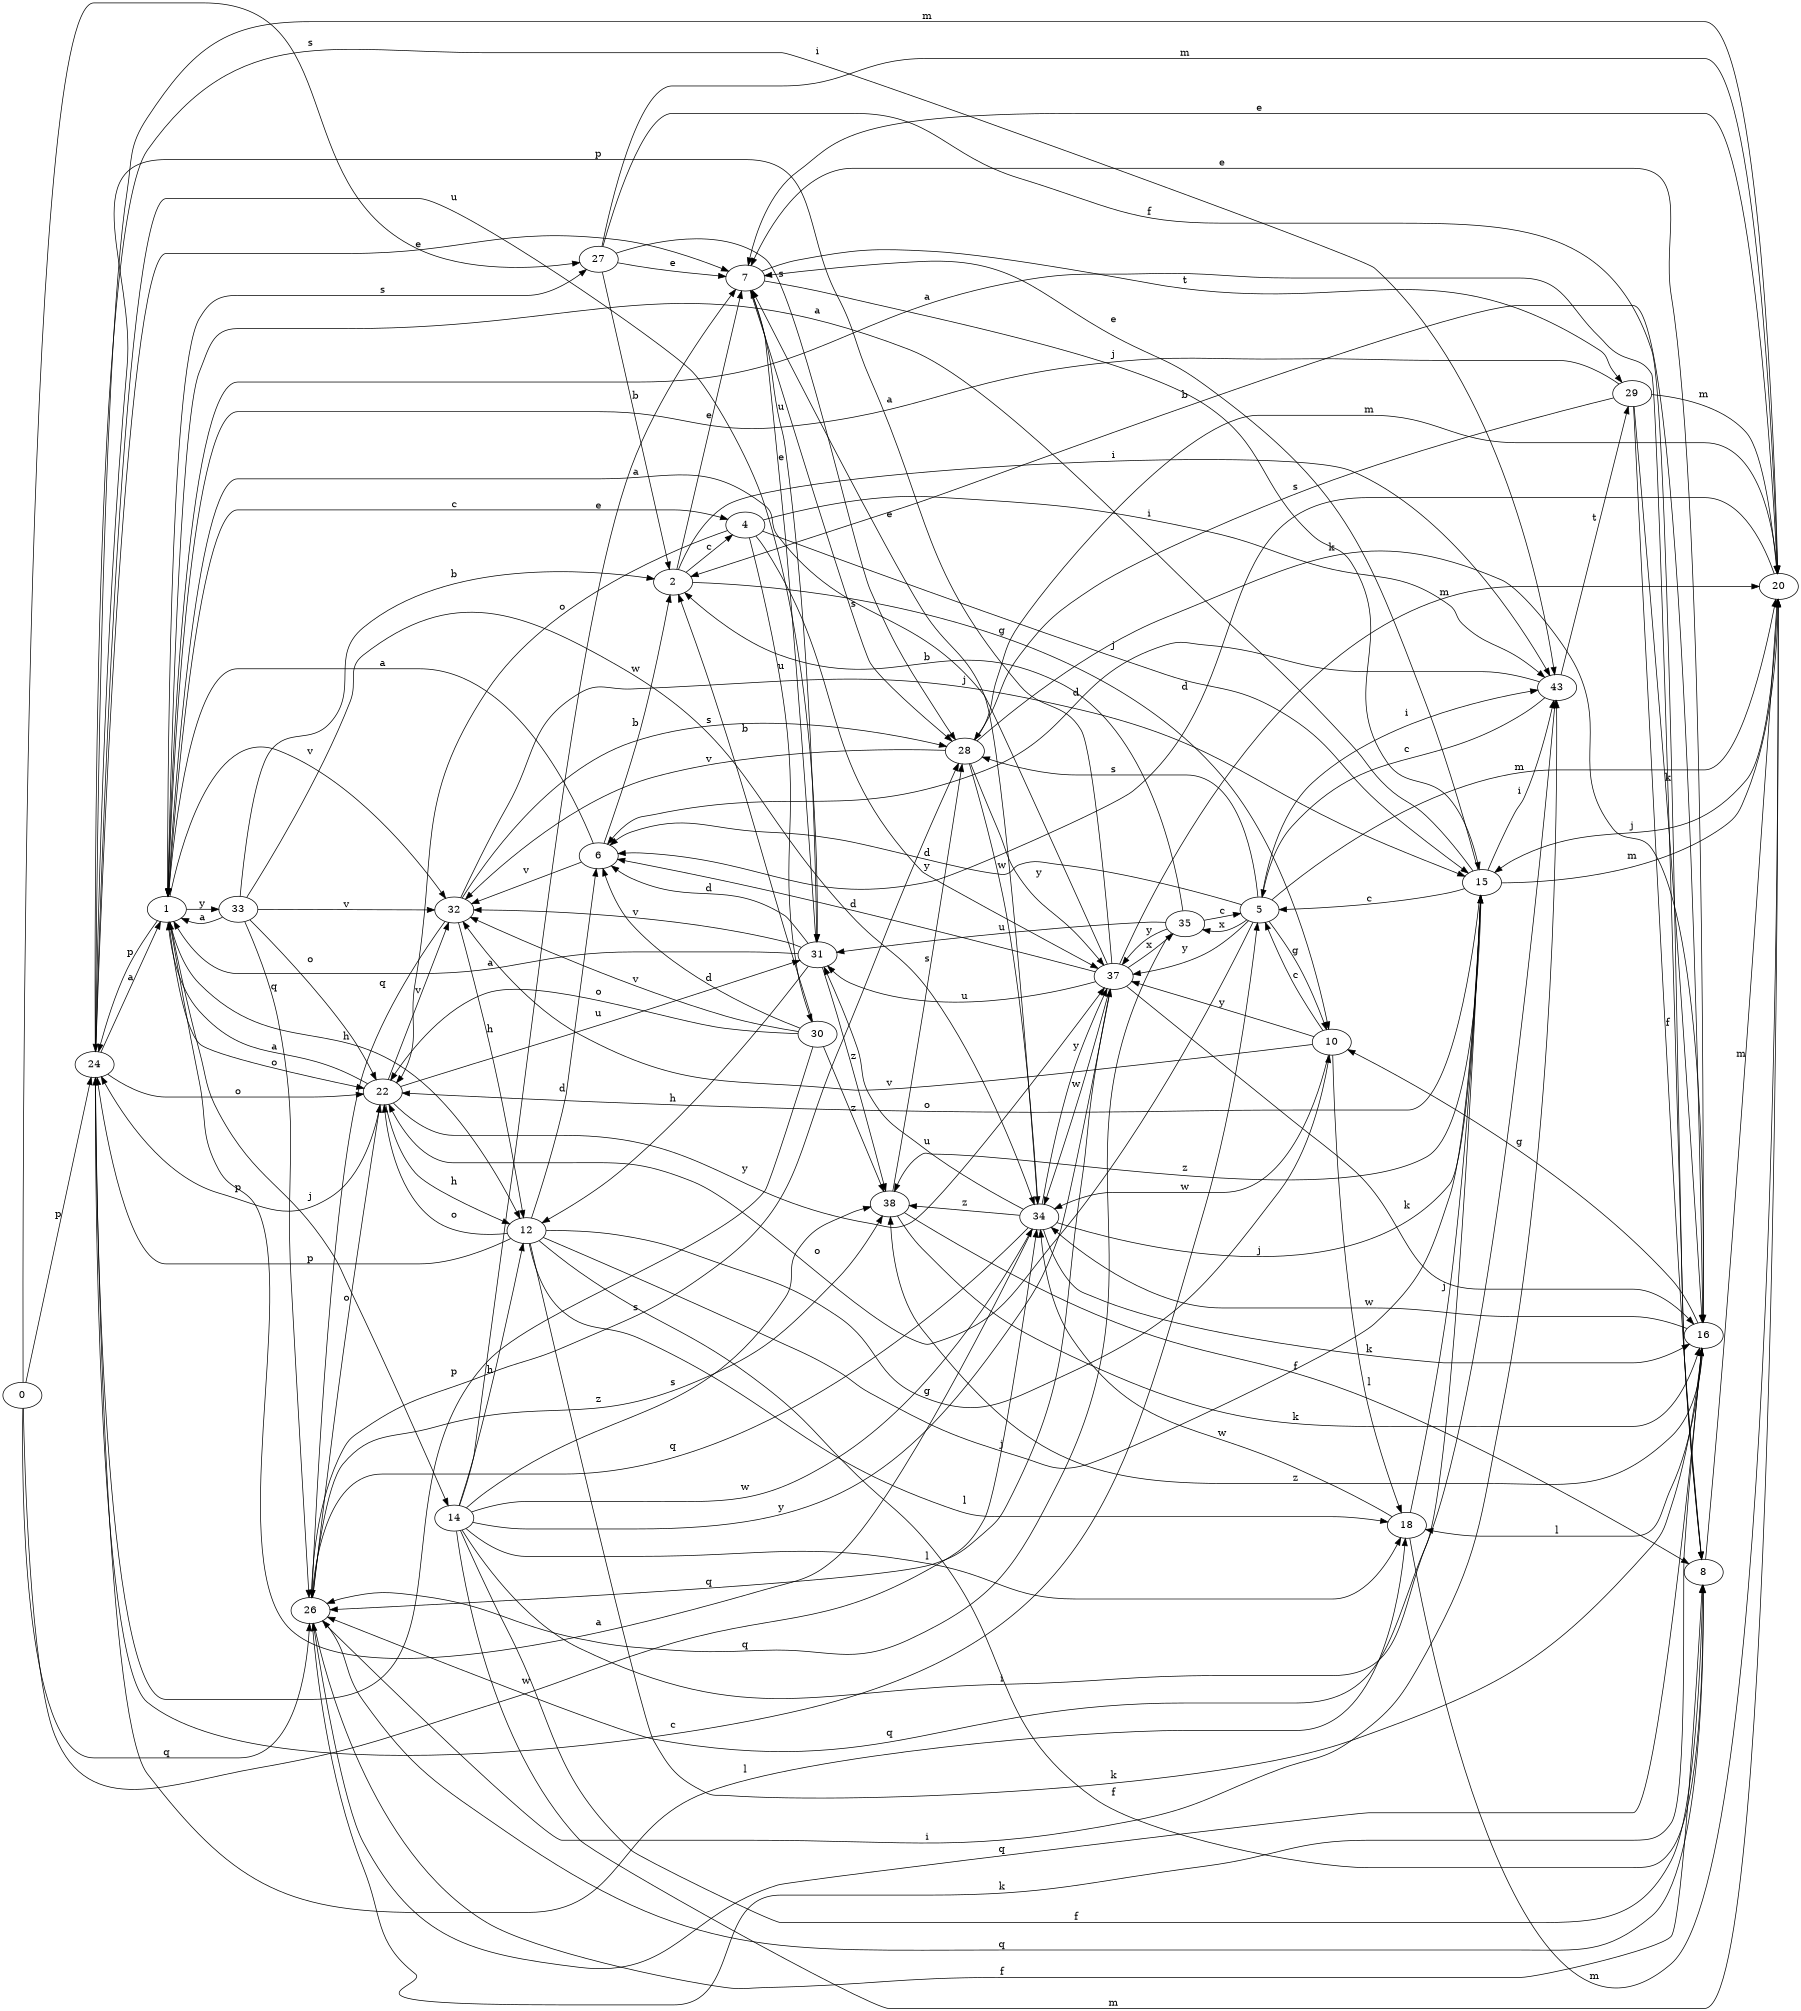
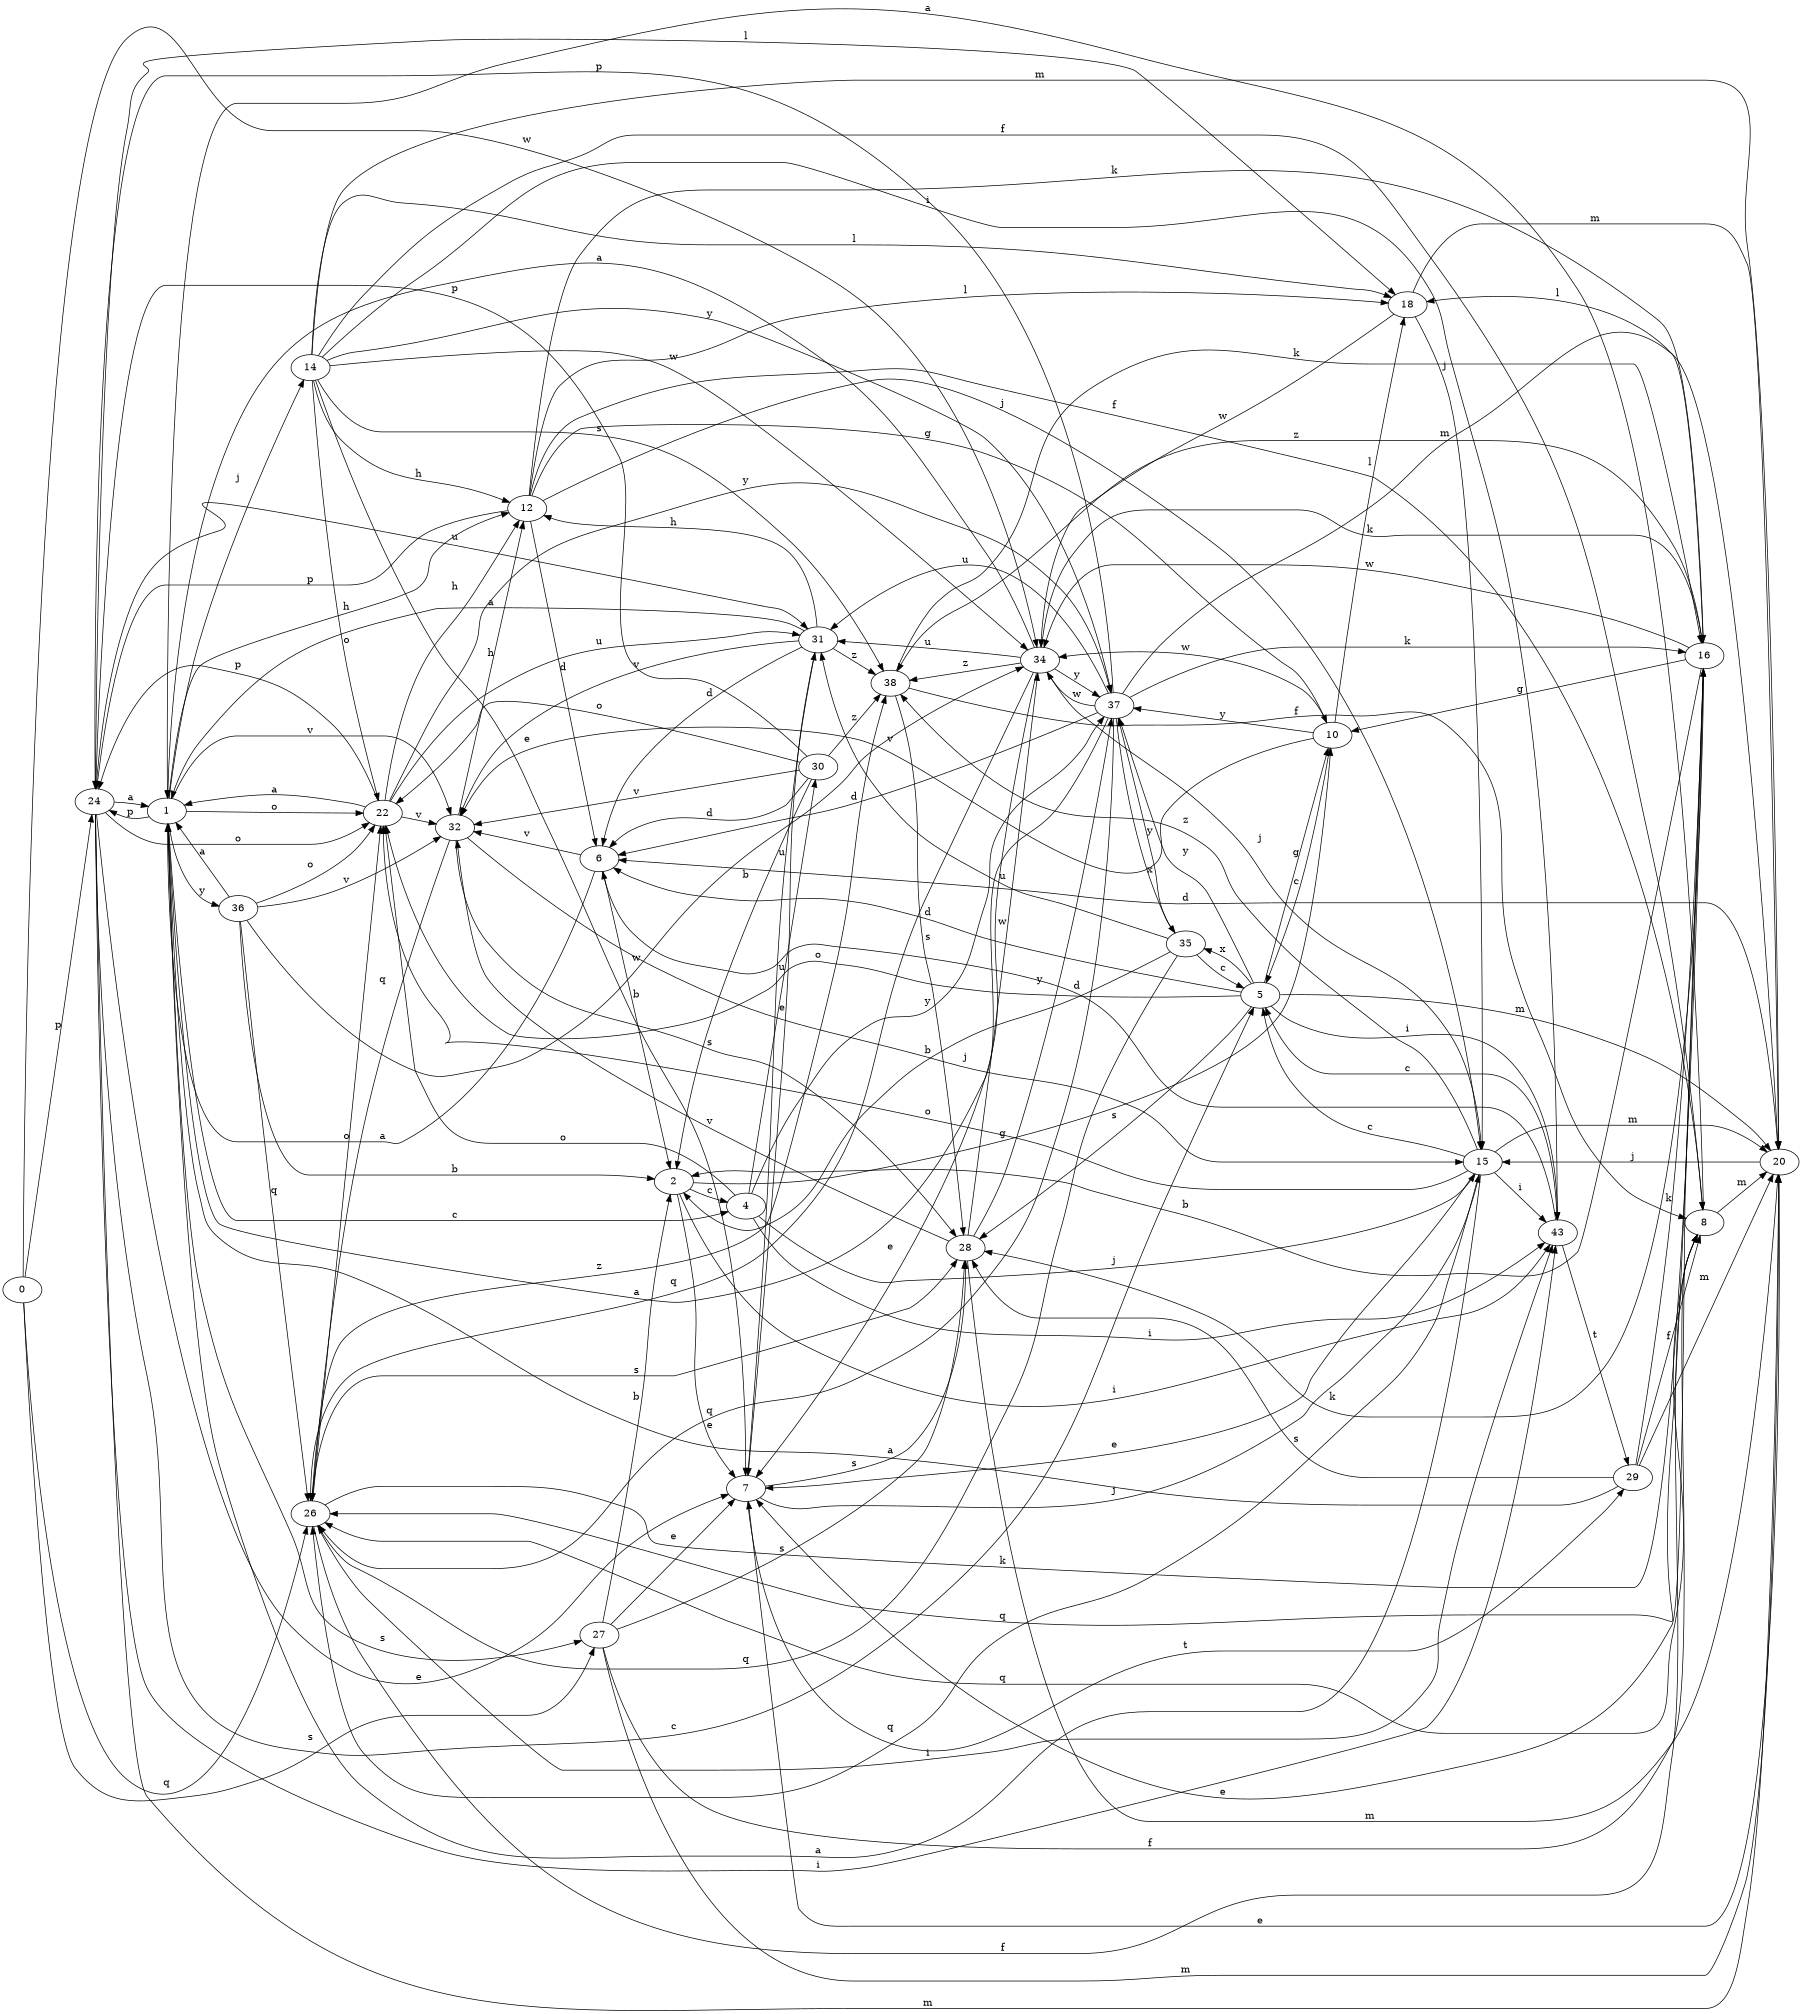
(1574, 664) -> (1612, 1350)
(238, 909) -> (238, 909)
(418, 1204) -> (333, 578)
